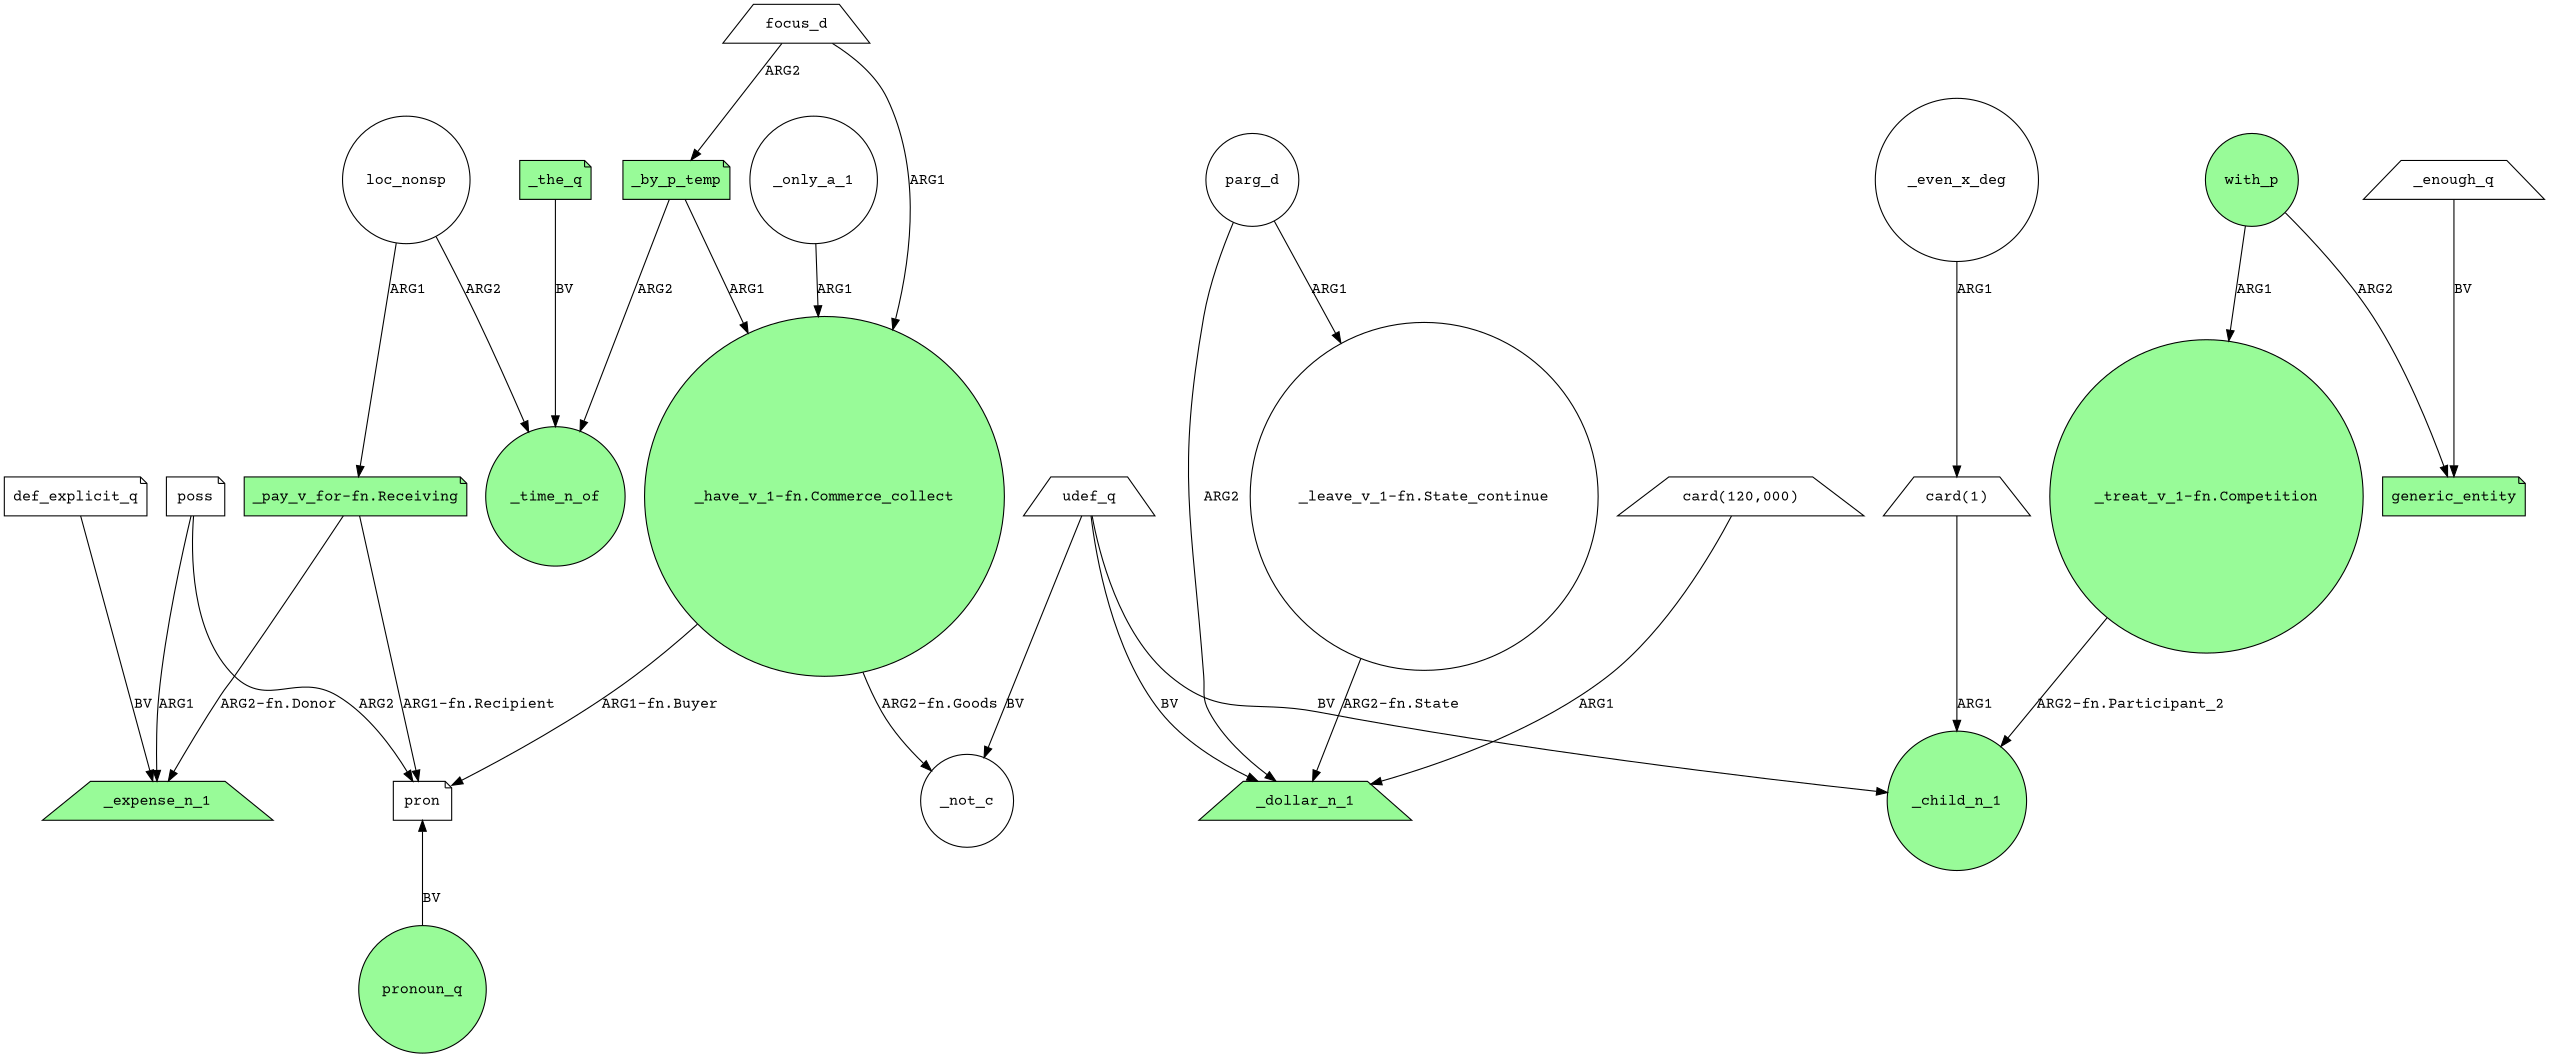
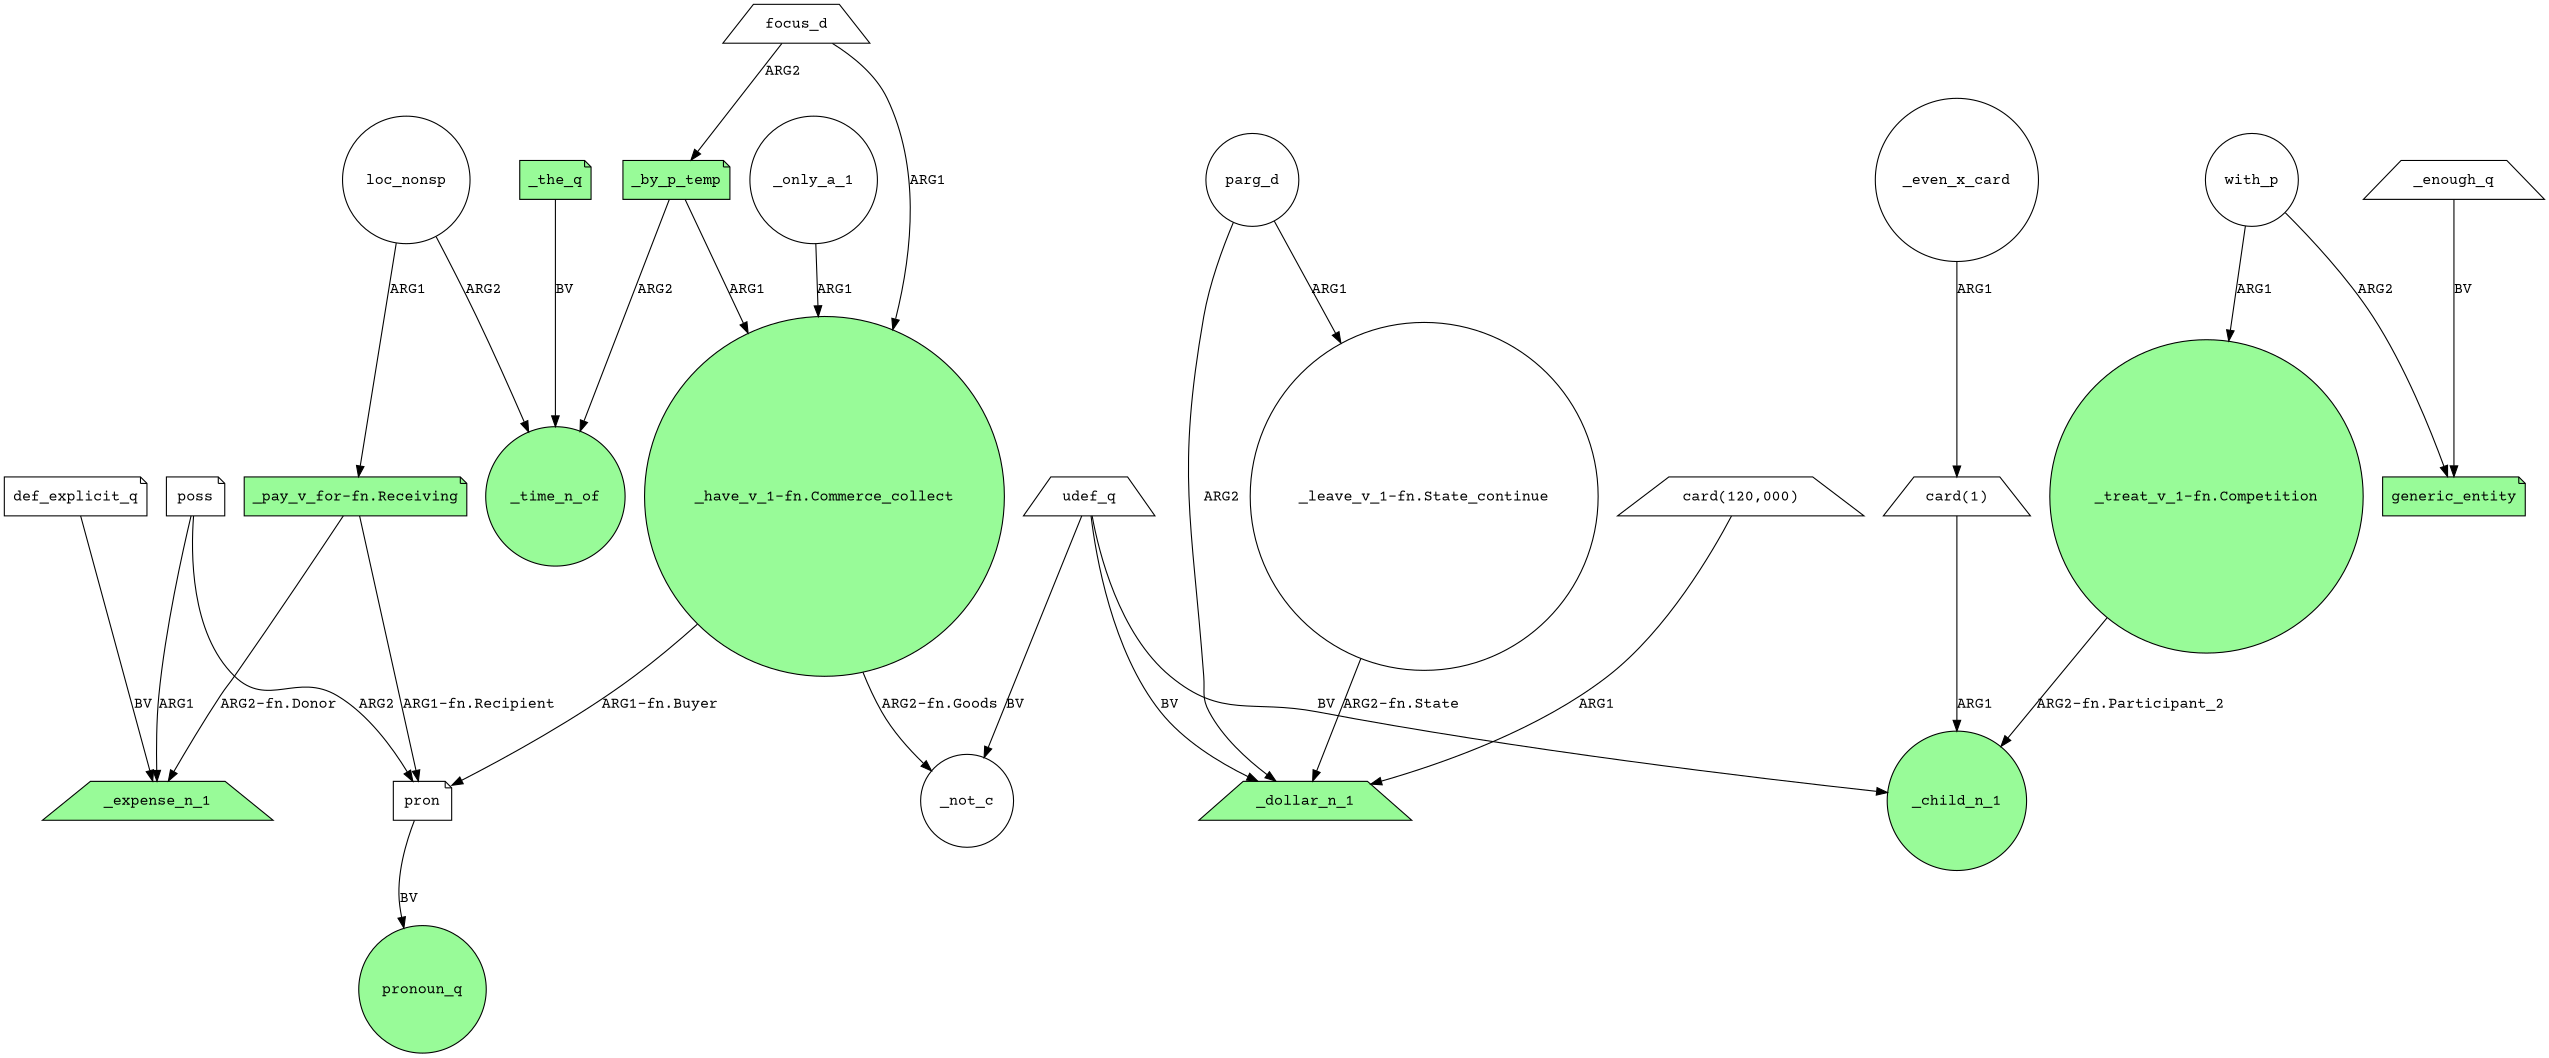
(1957, 180) -> (1957, 180)
(2252, 180) -> (2252, 180)
(422, 878) -> (401, 868)
